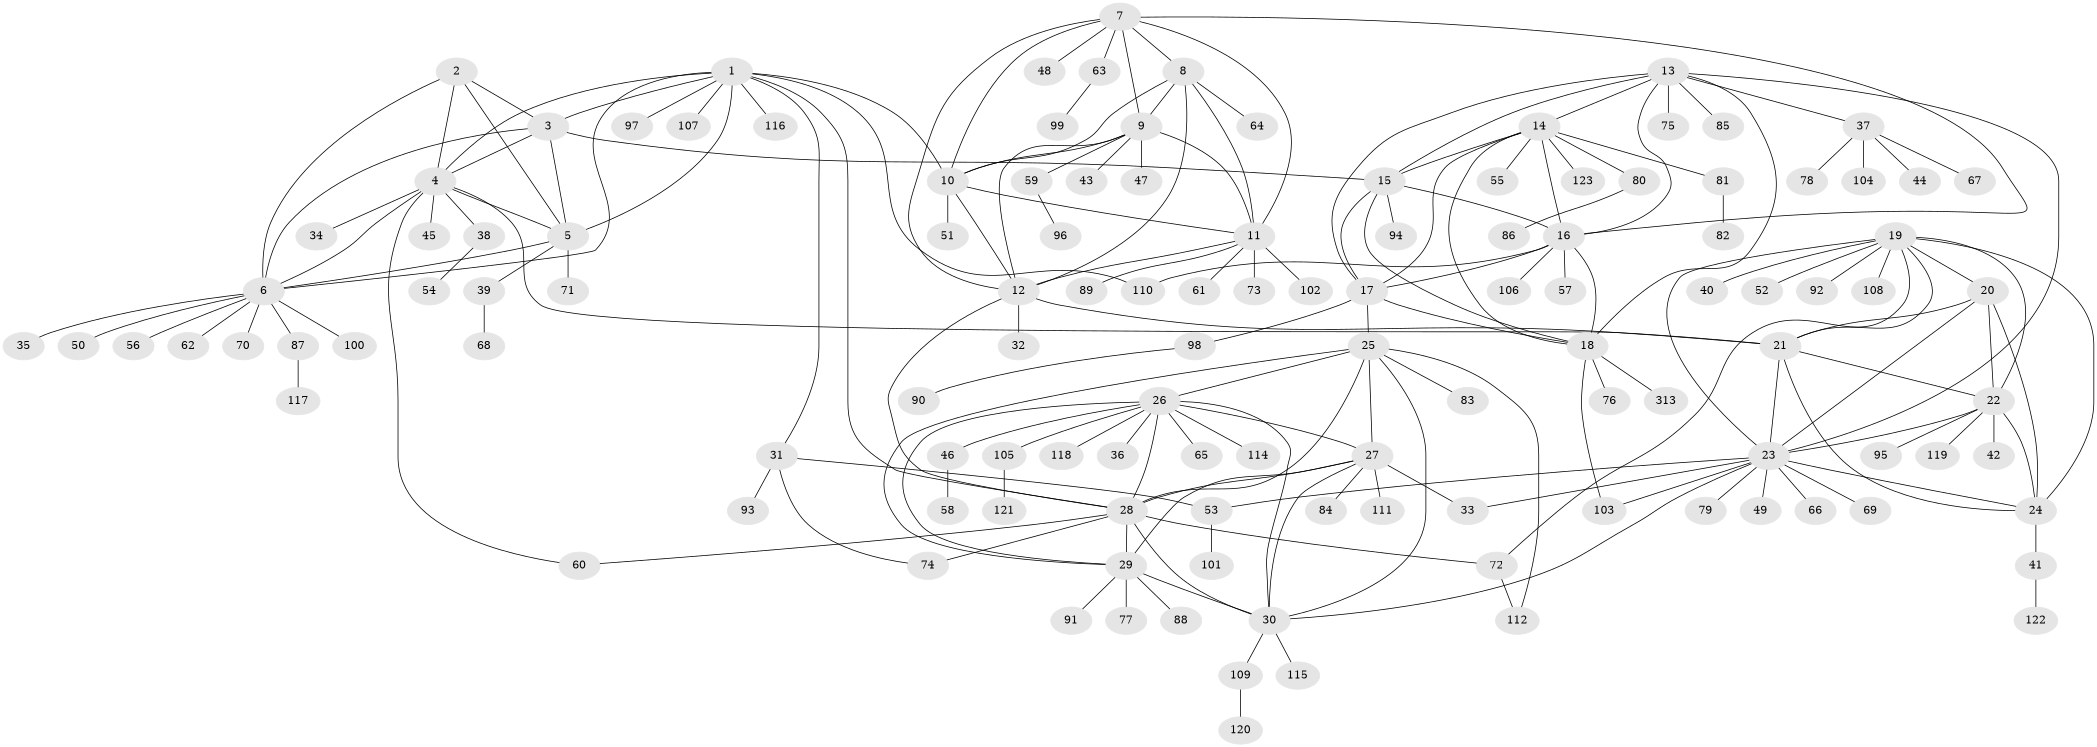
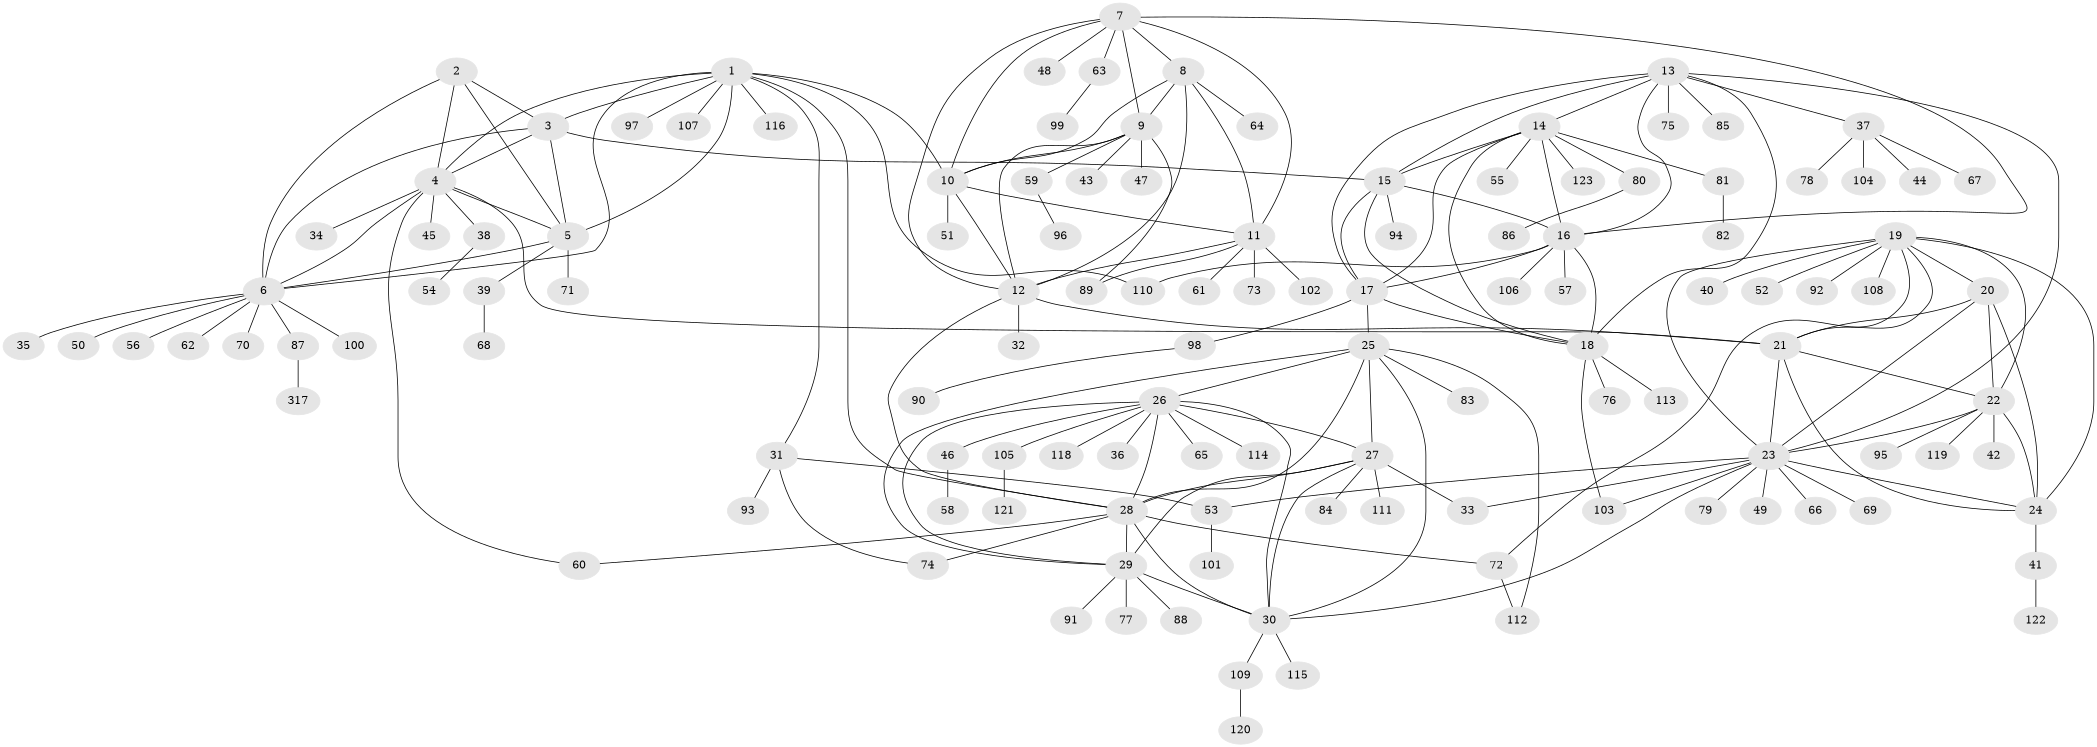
(1219, 164) -> (1151, 228)
(298, 401) -> (298, 401)
(1666, 401) -> (1666, 401)
